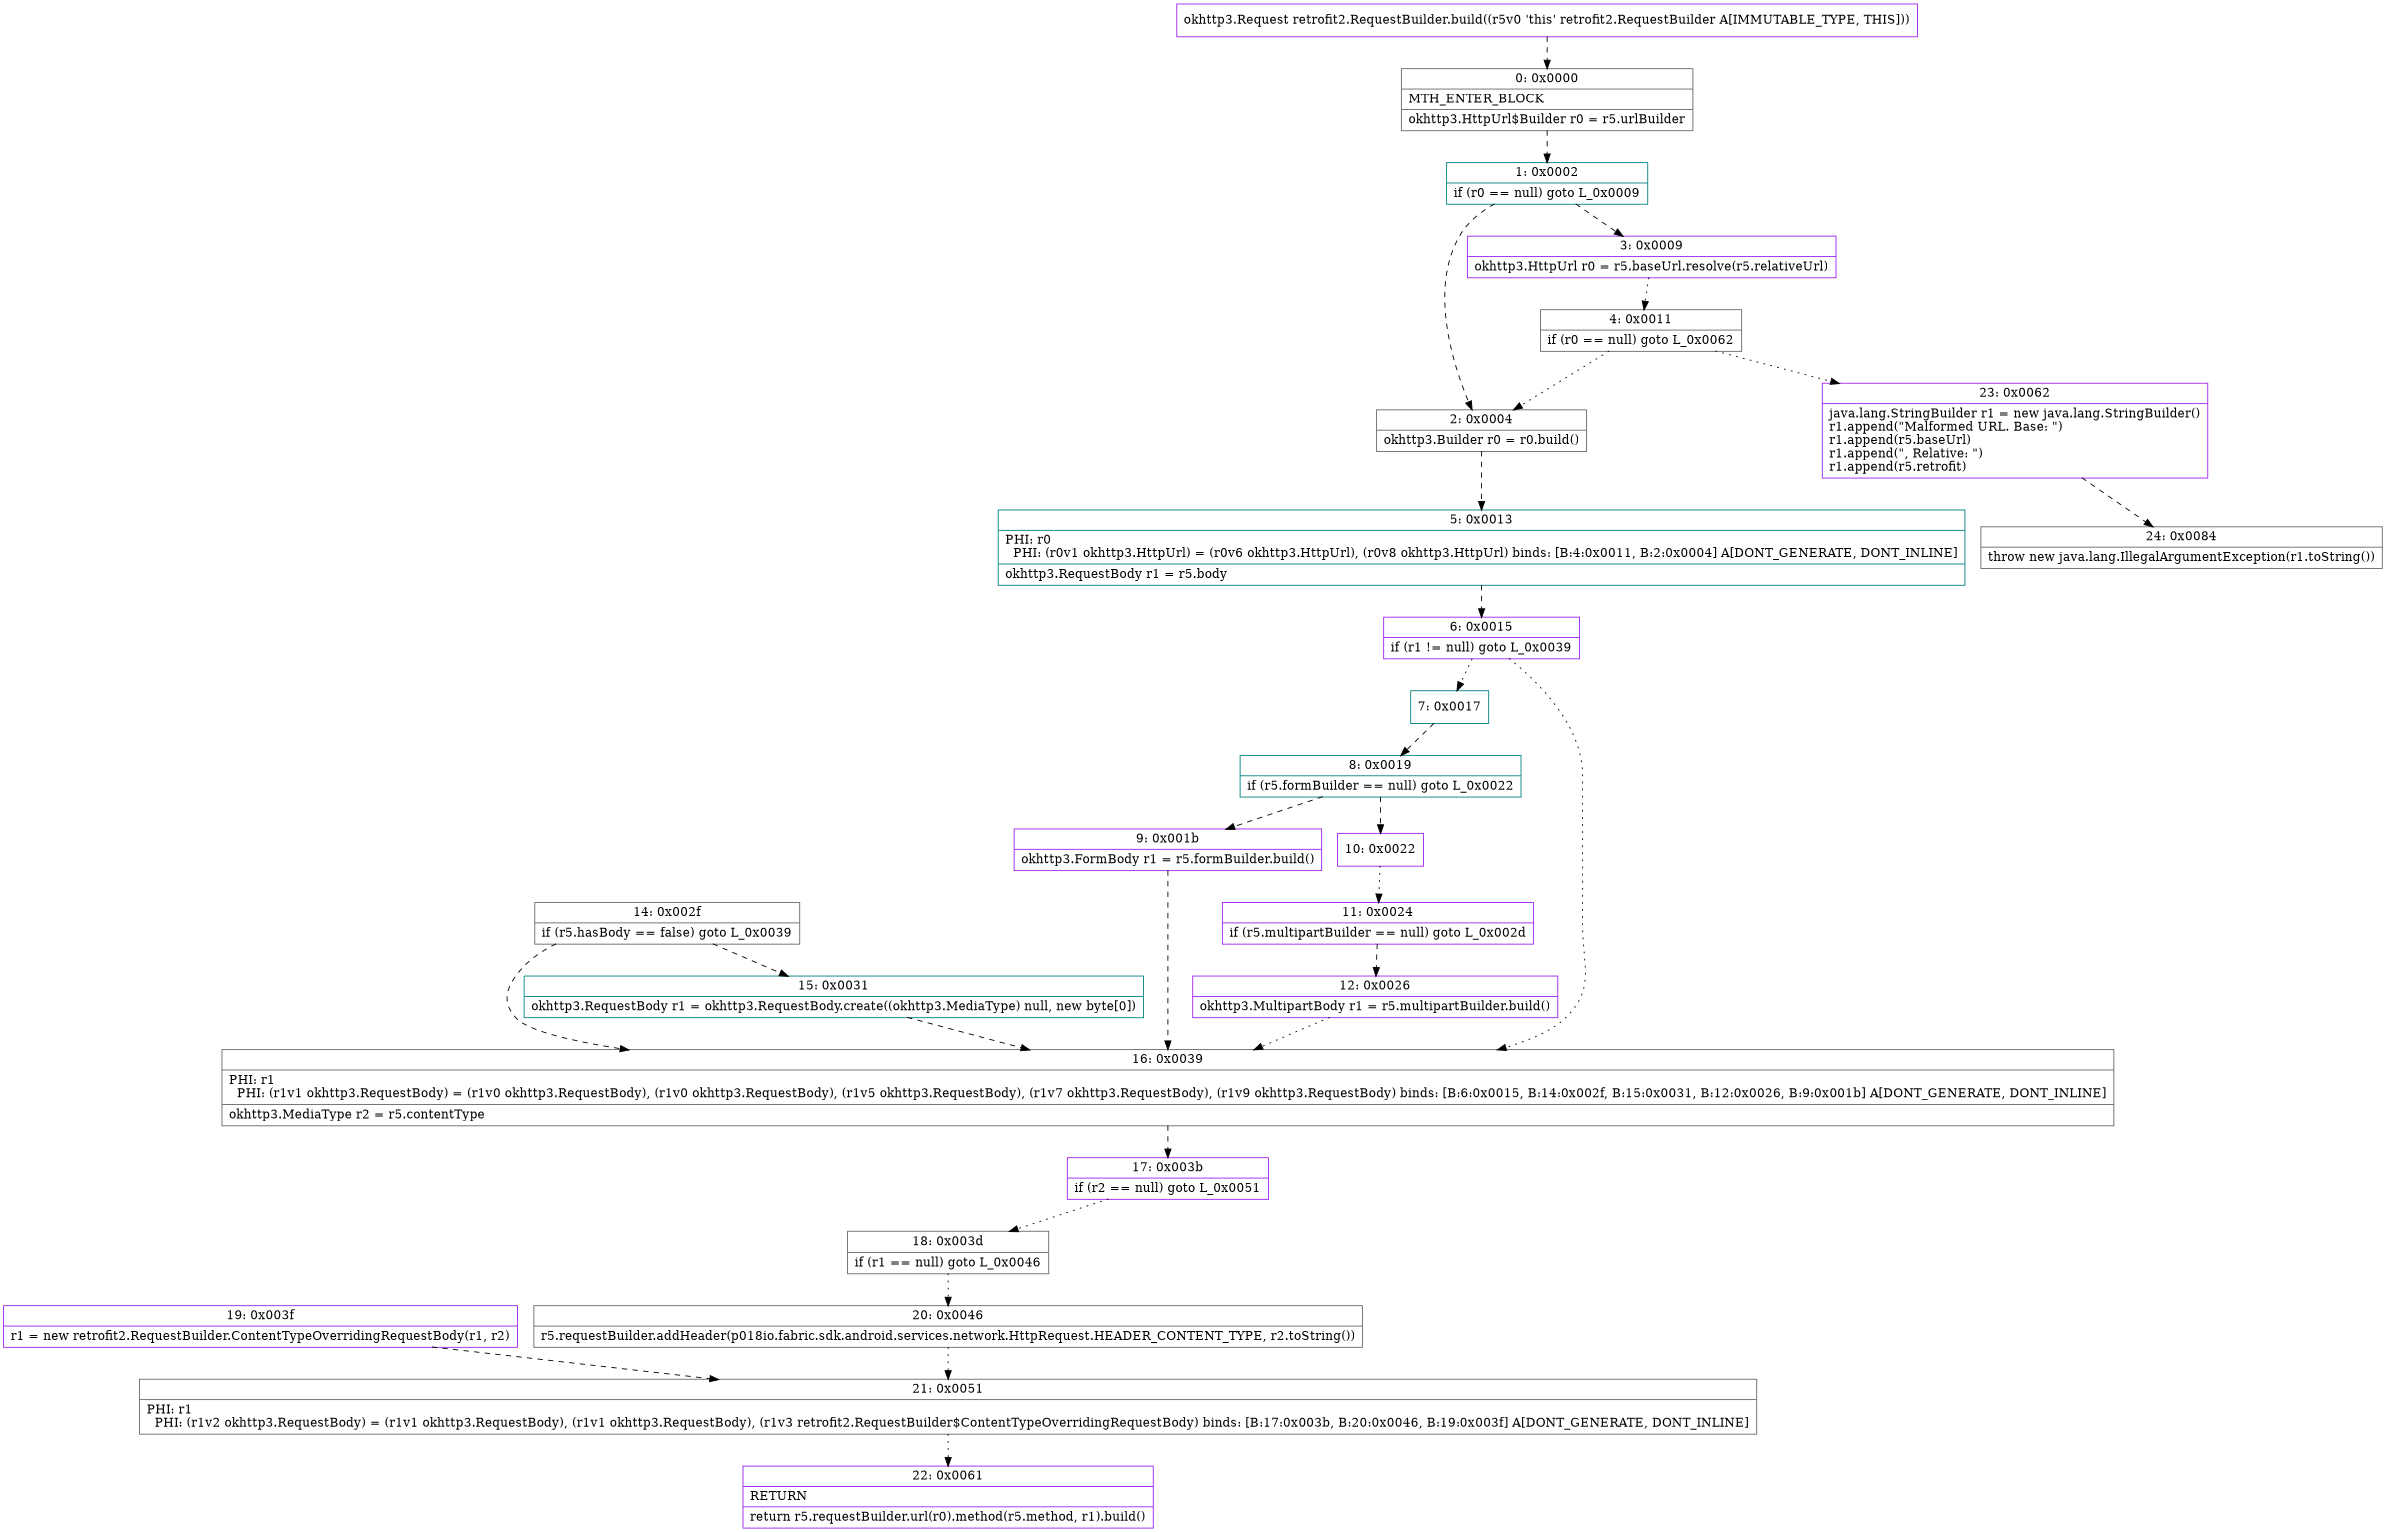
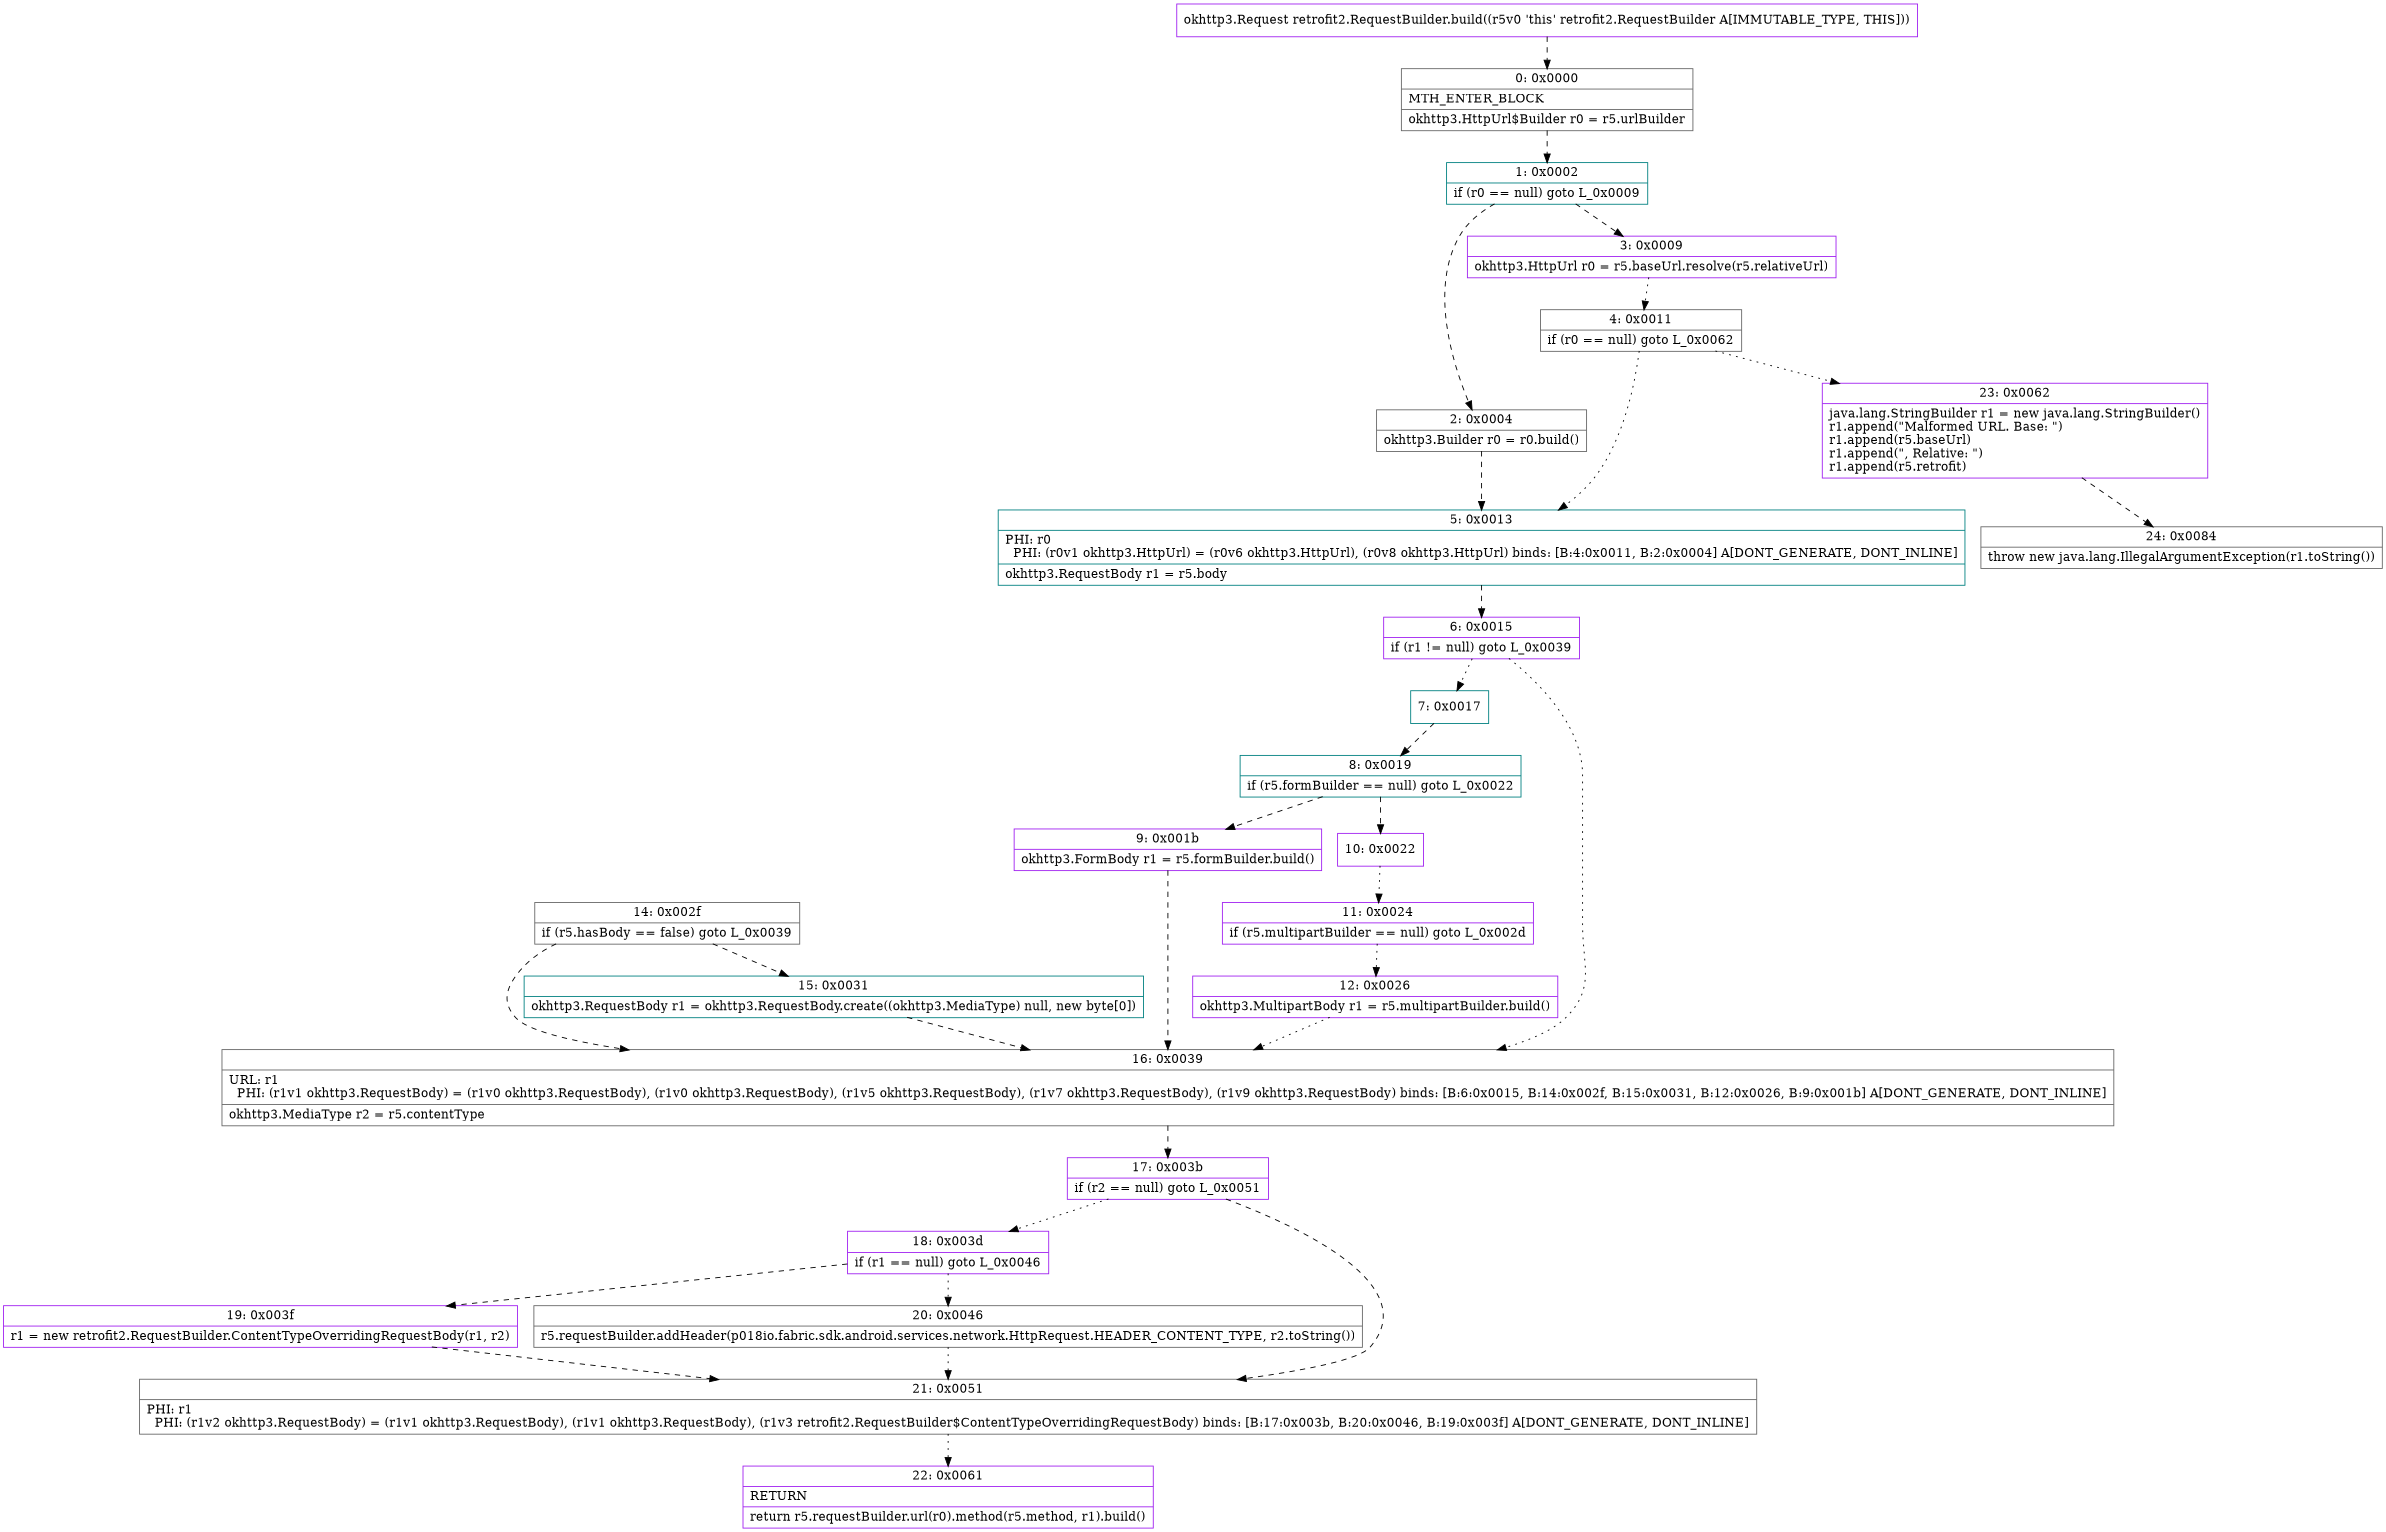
(1565, 378) -> (1618, 436)
(1377, 956) -> (1377, 956)
(254, 1080) -> (256, 1080)
(948, 1253) -> (948, 1253)
none -> (651, 1285)
none -> (1378, 1296)
